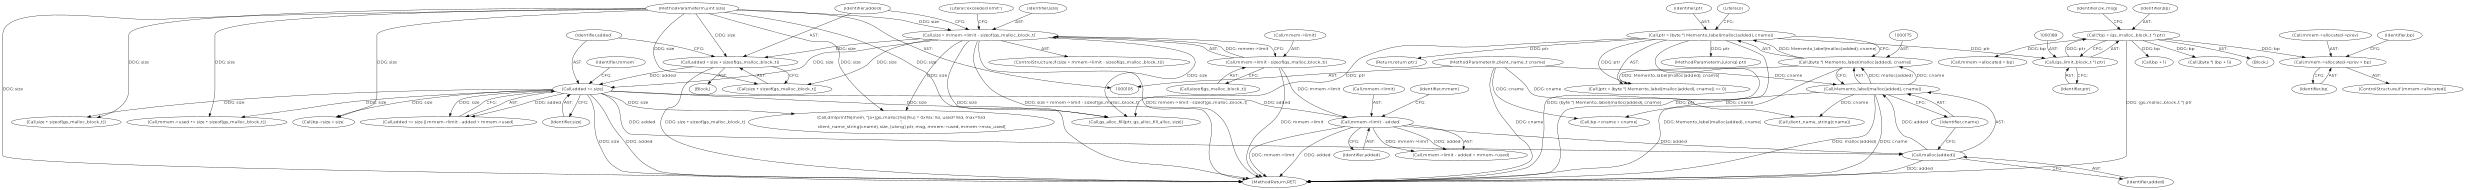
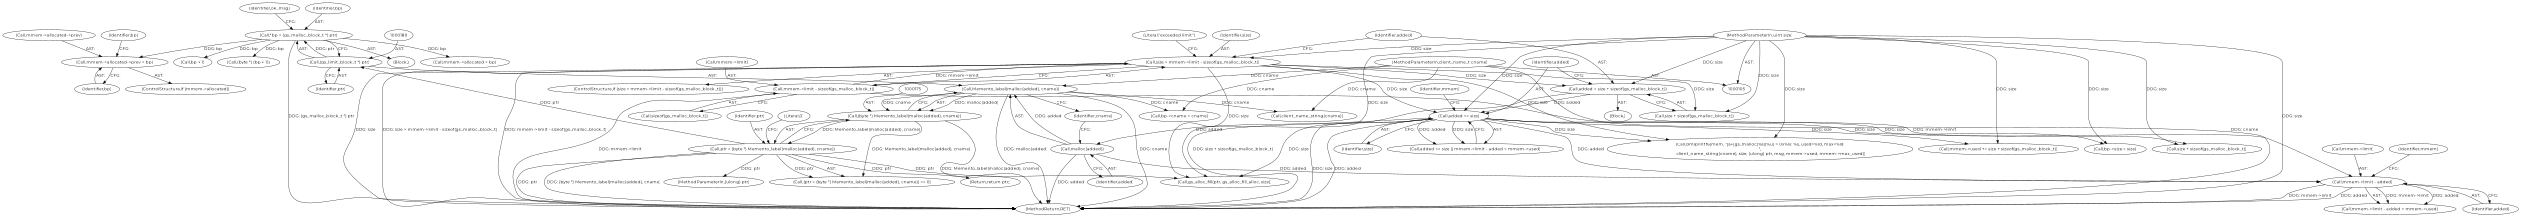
none -> (1613, 41)
(1934, 103) -> (664, 77)
(1651, 143) -> (1706, 178)
